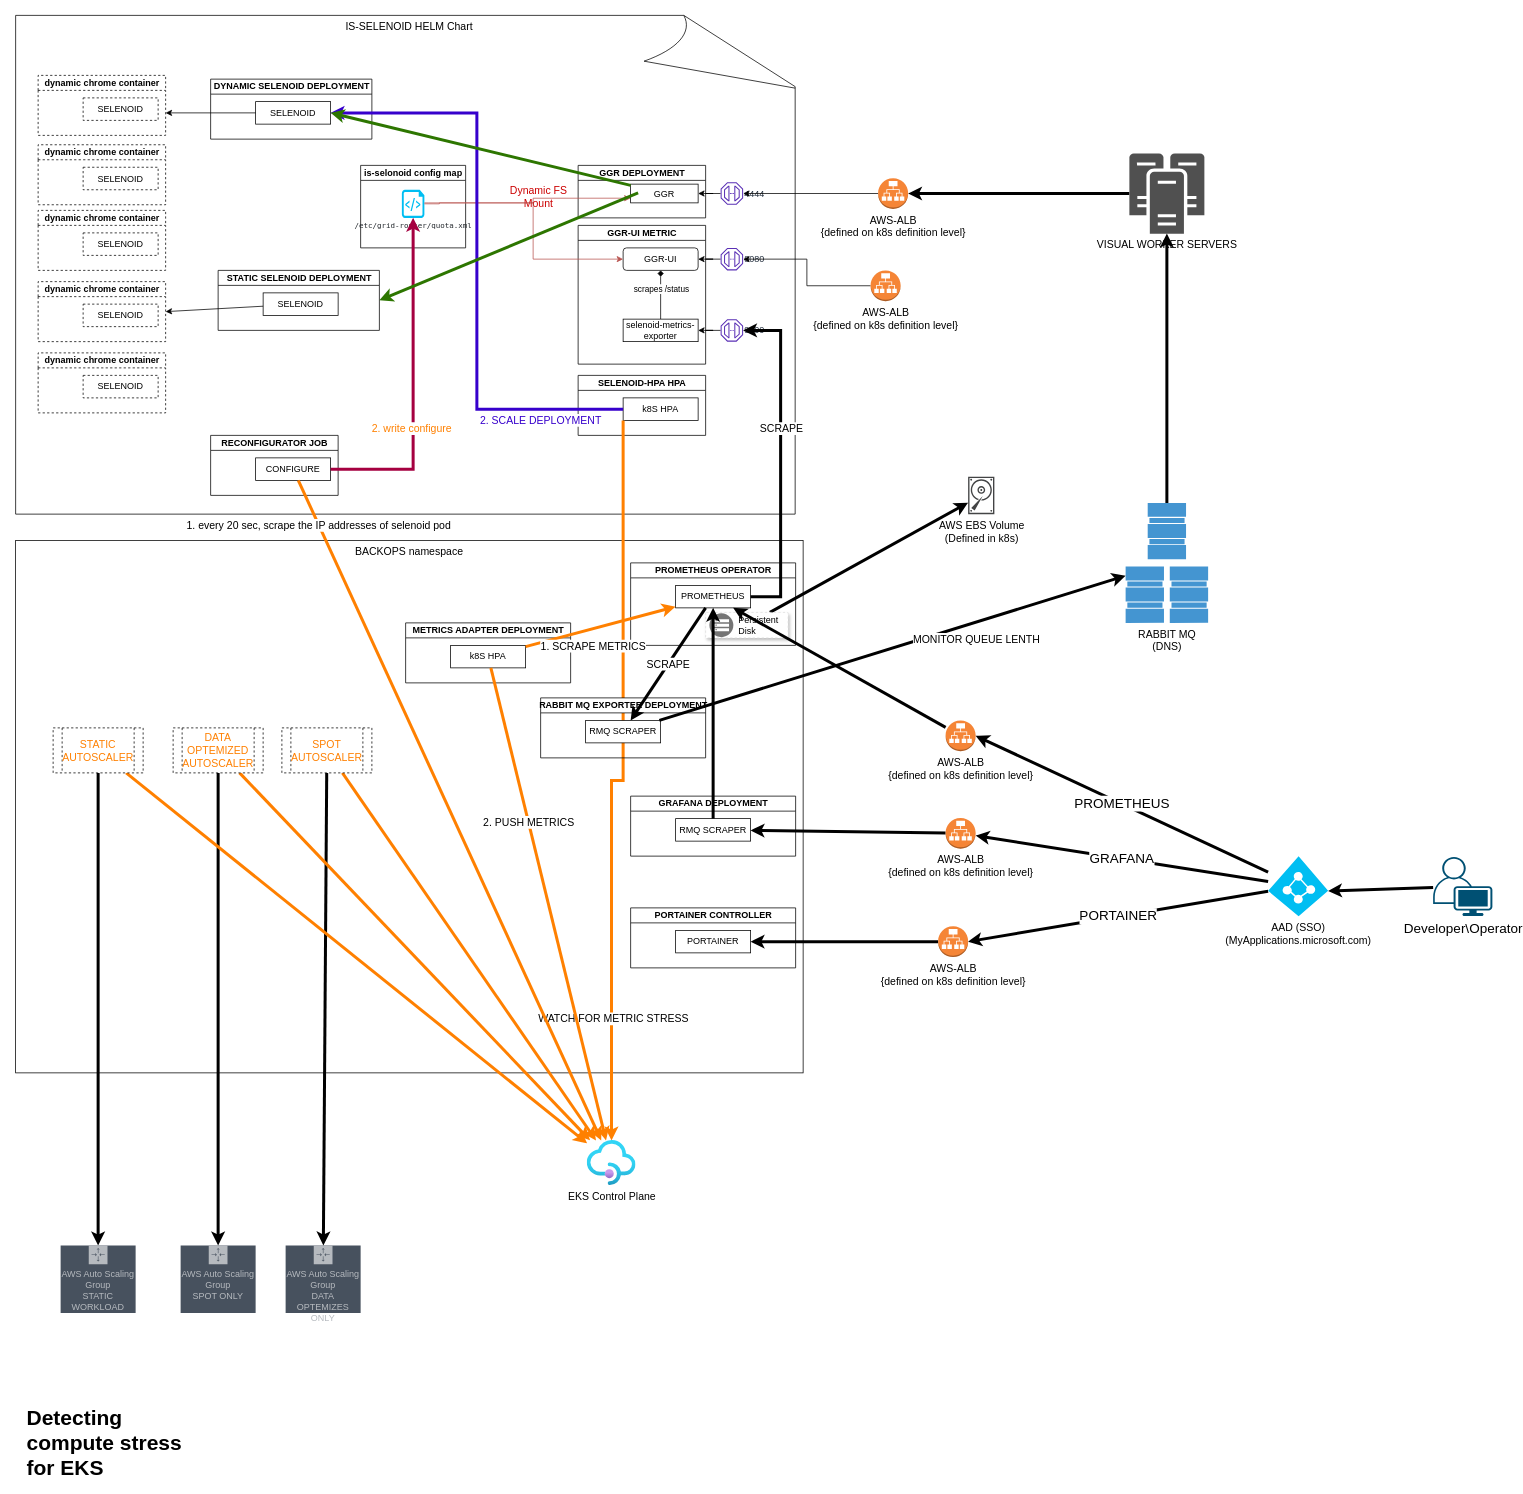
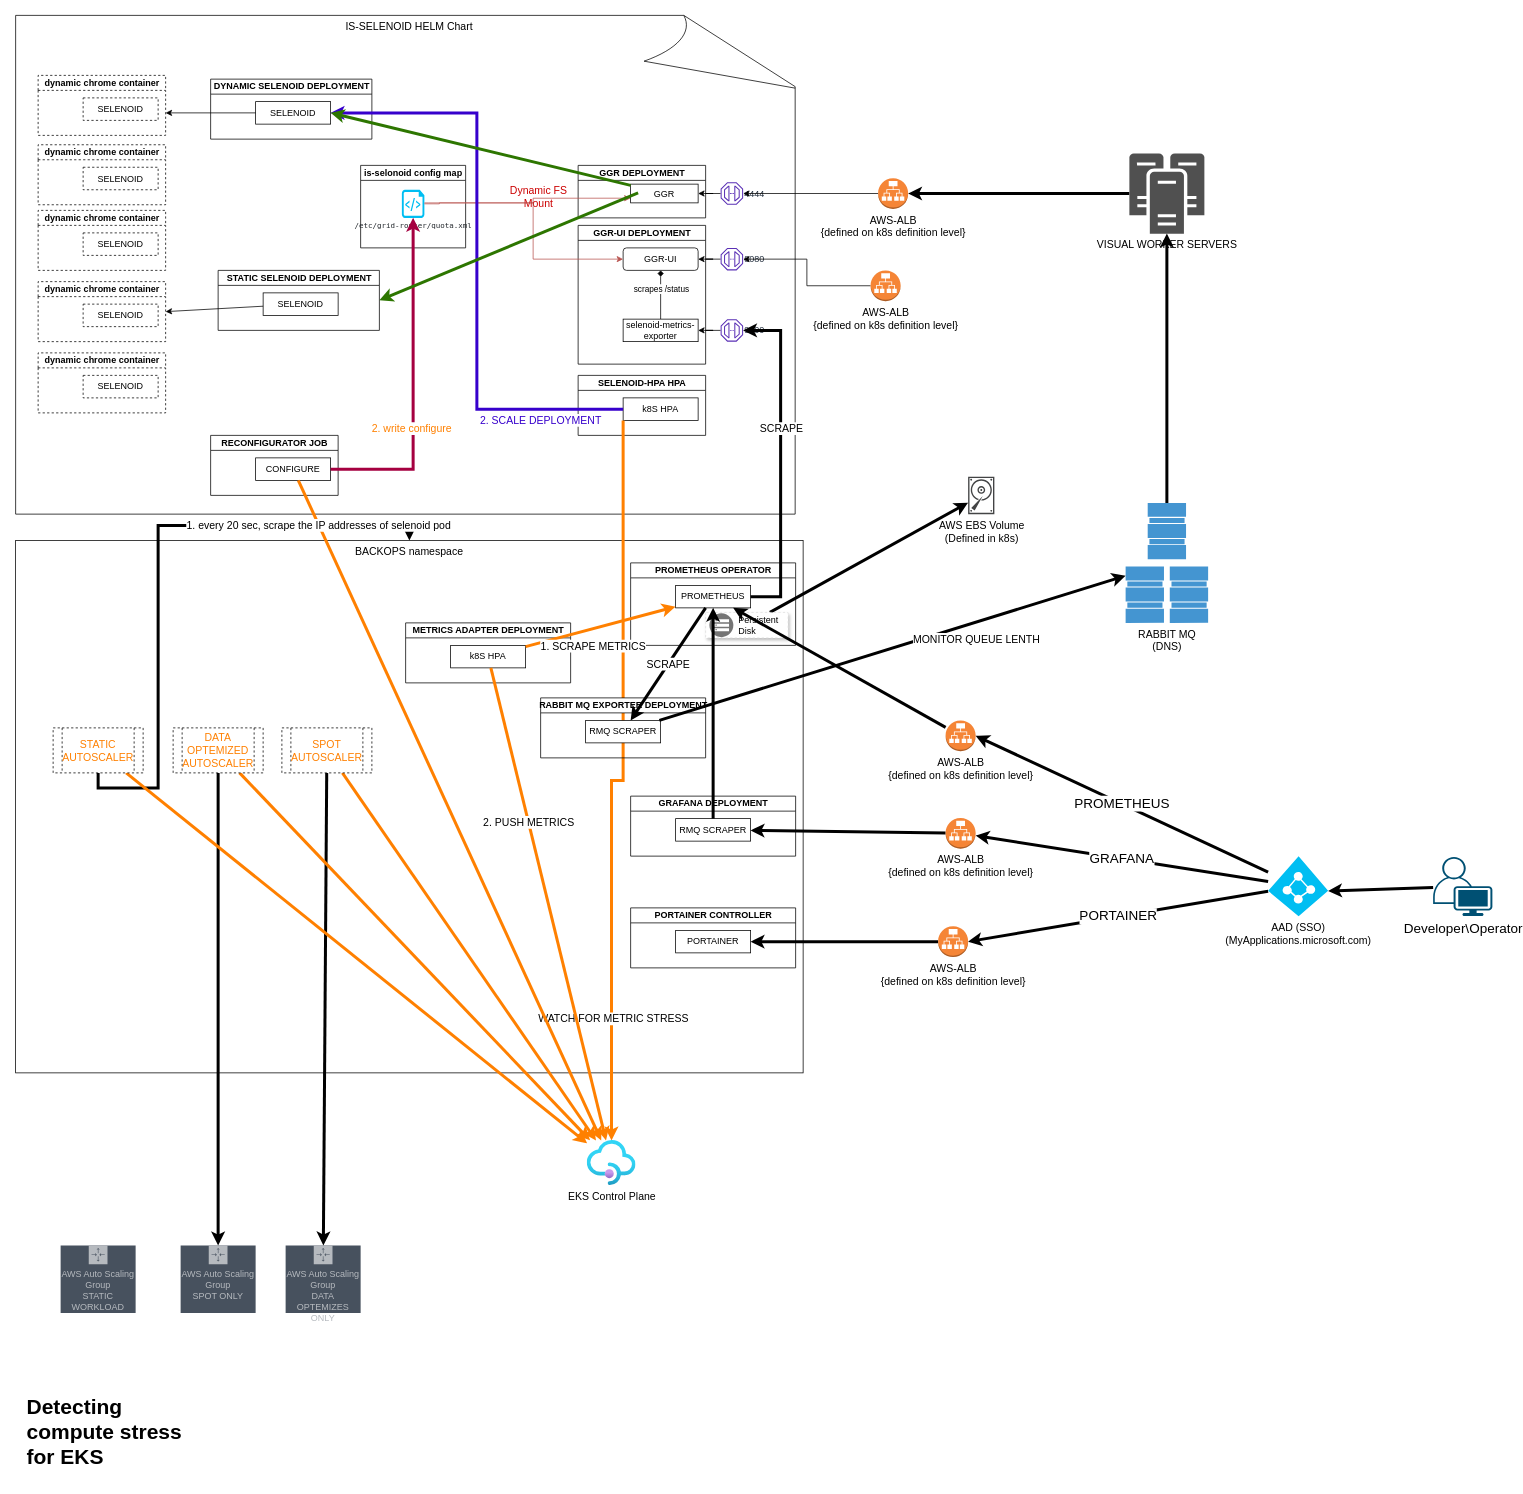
(642, 233) -> (642, 233)
(98, 1010) -> (158, 675)
(117, 1444) -> (117, 1433)
